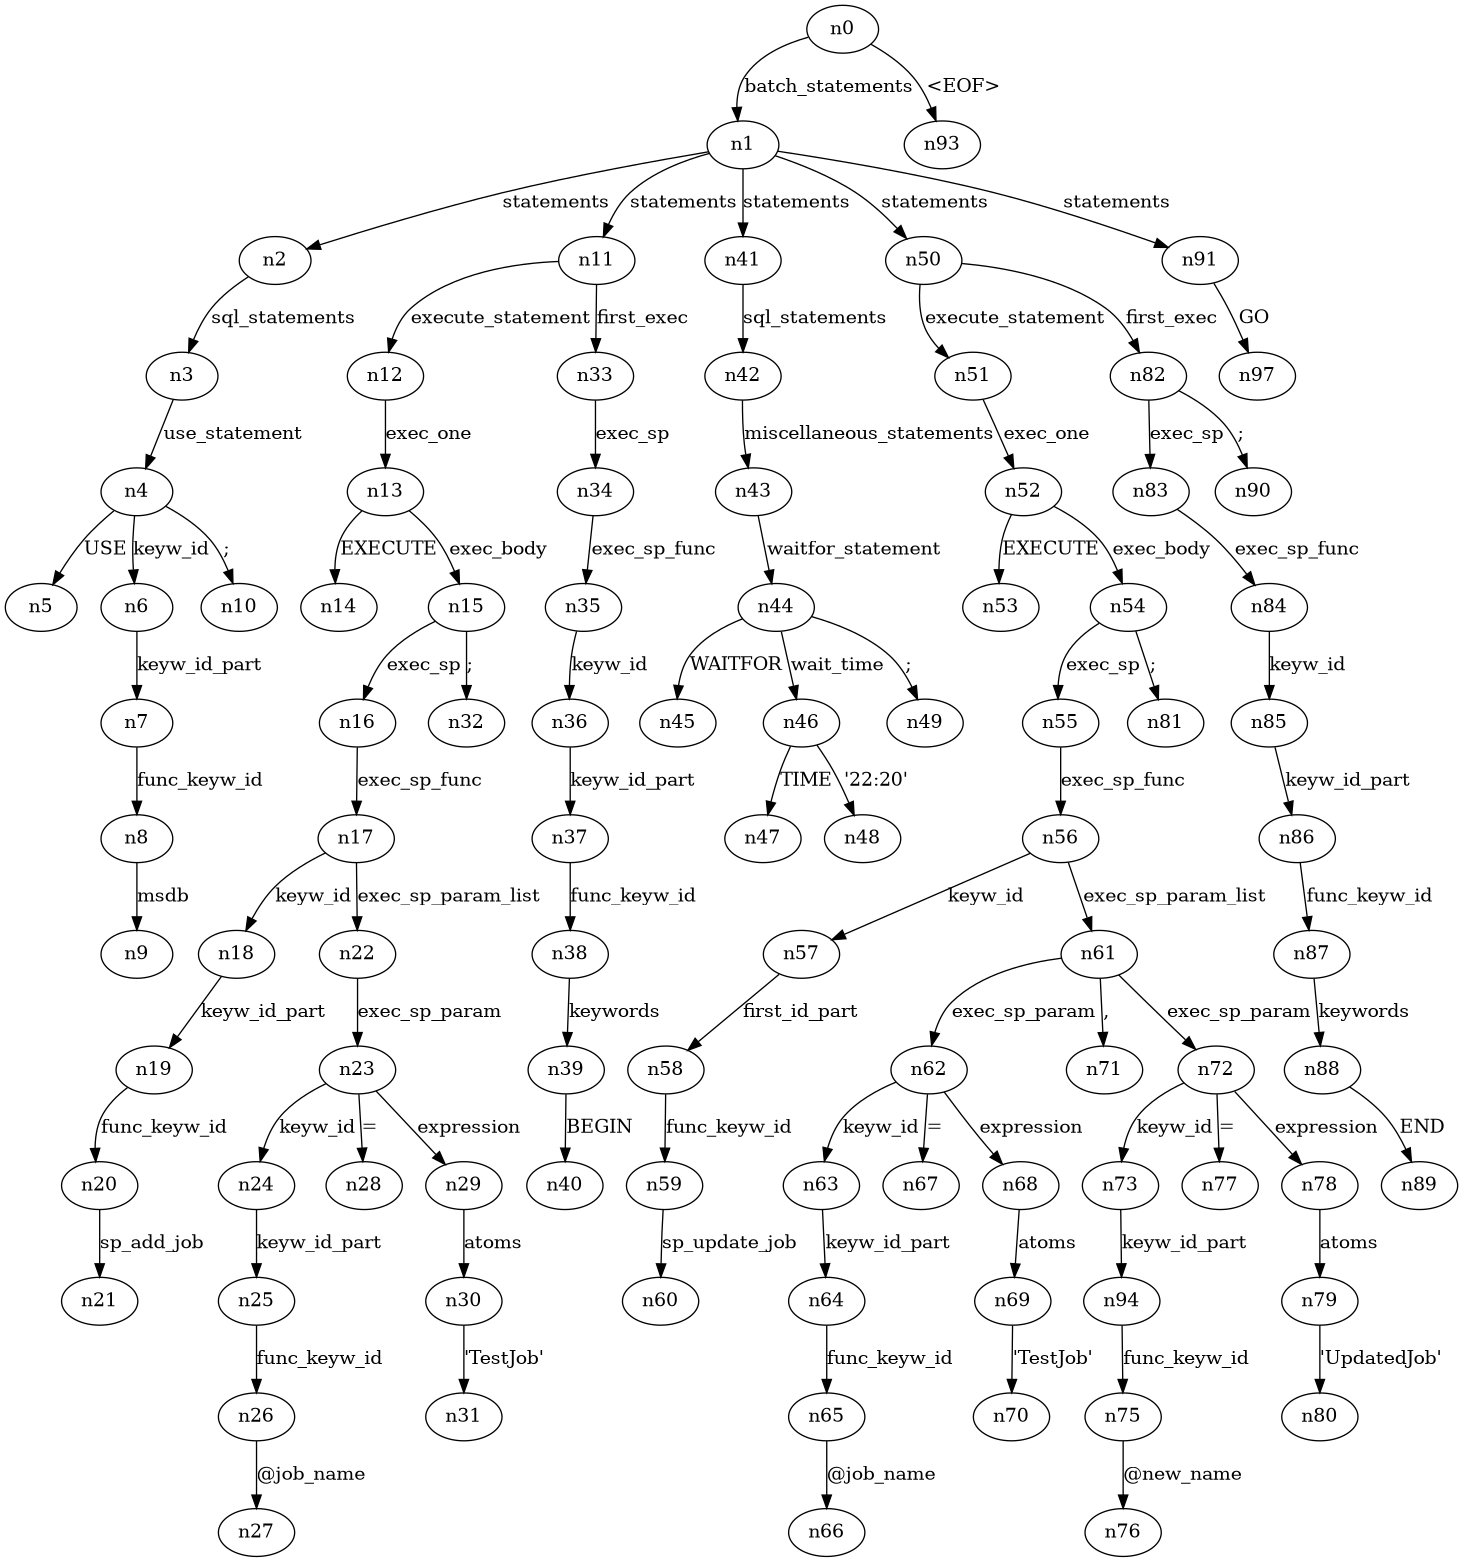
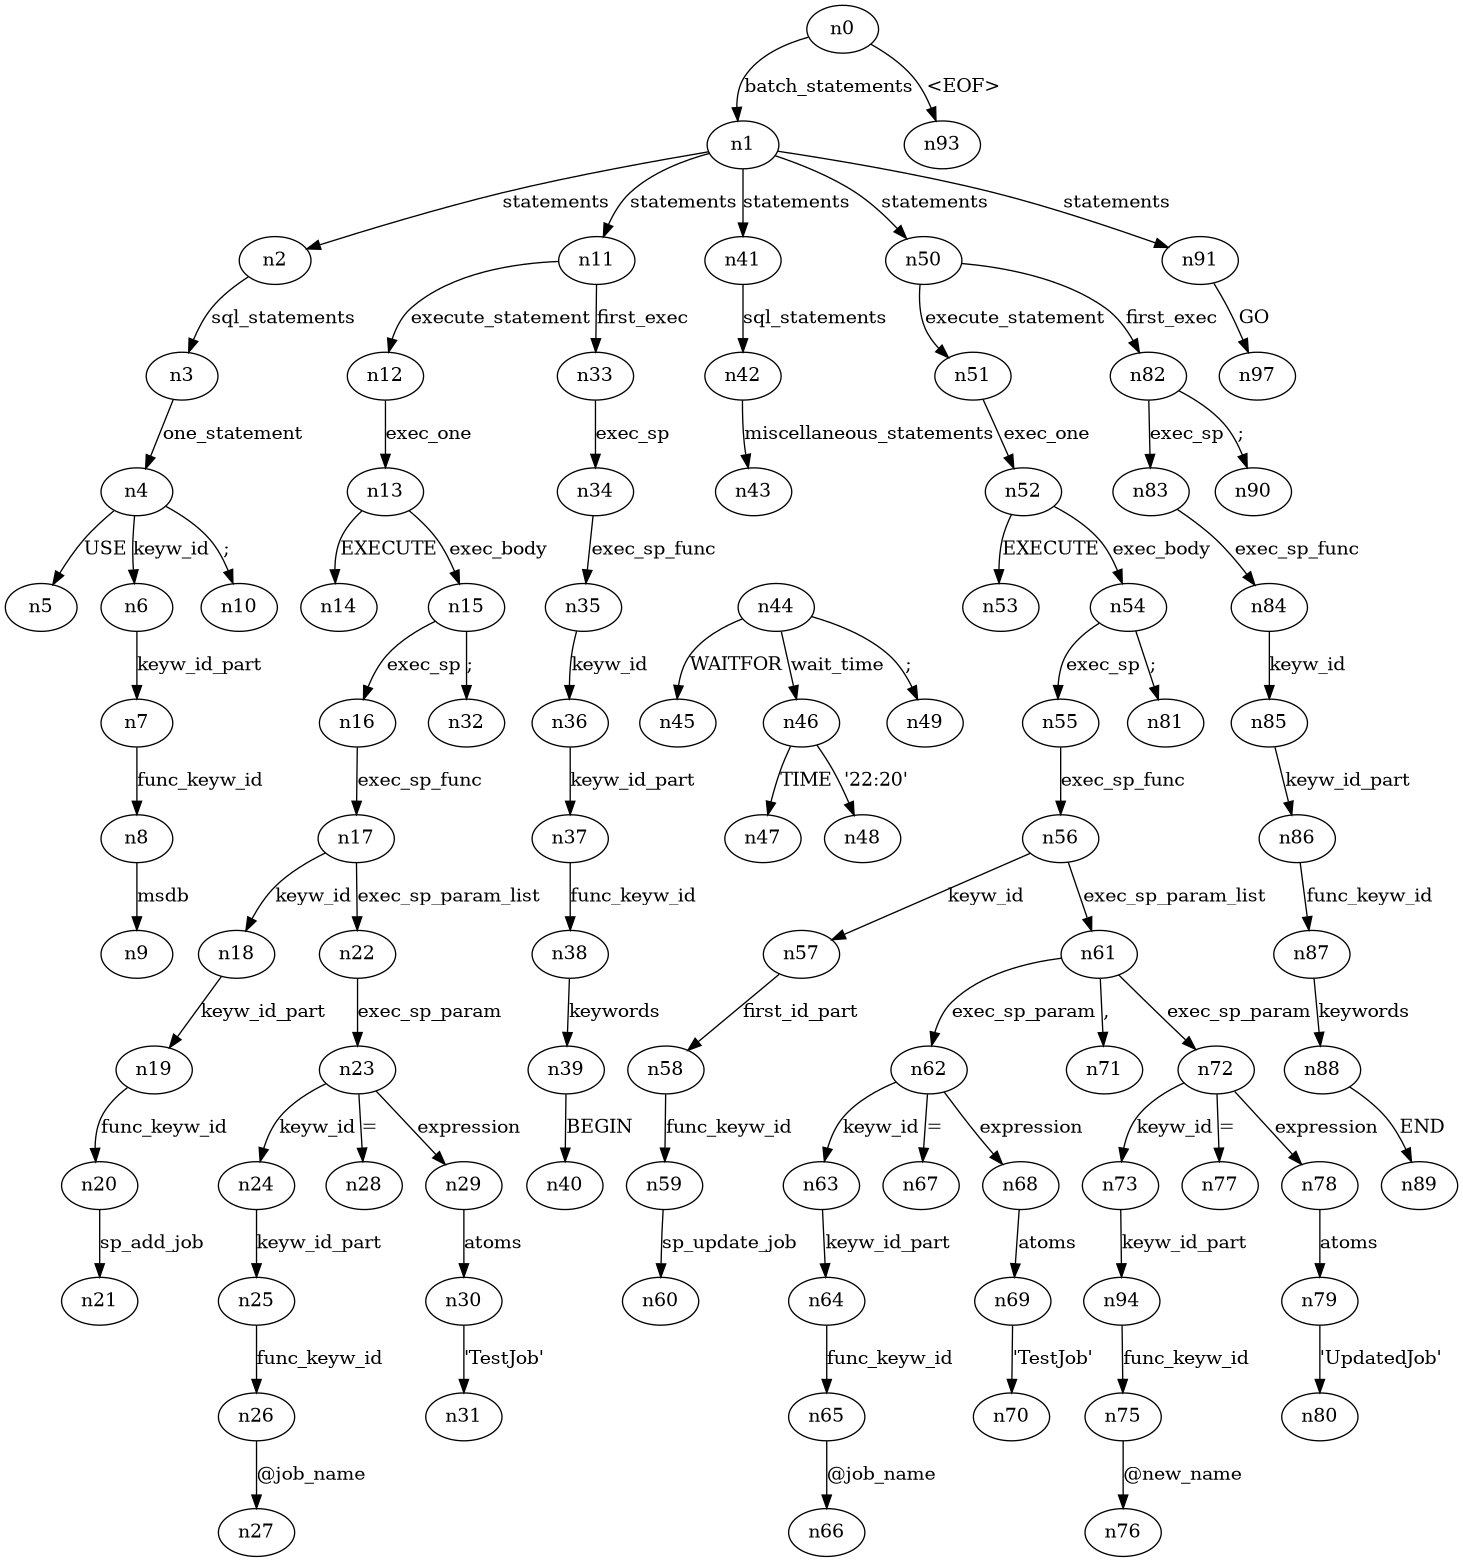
(233, 434) -> (233, 434)
(764, 543) -> none
